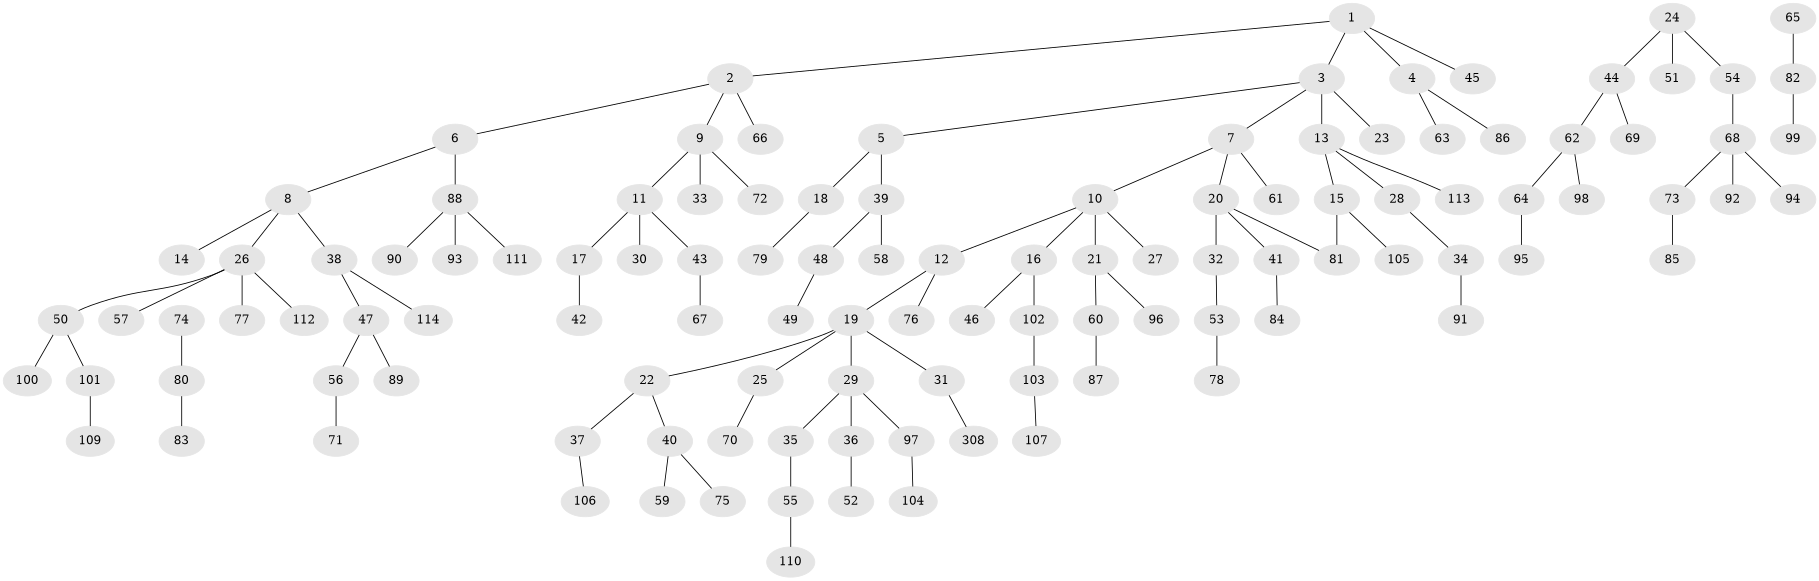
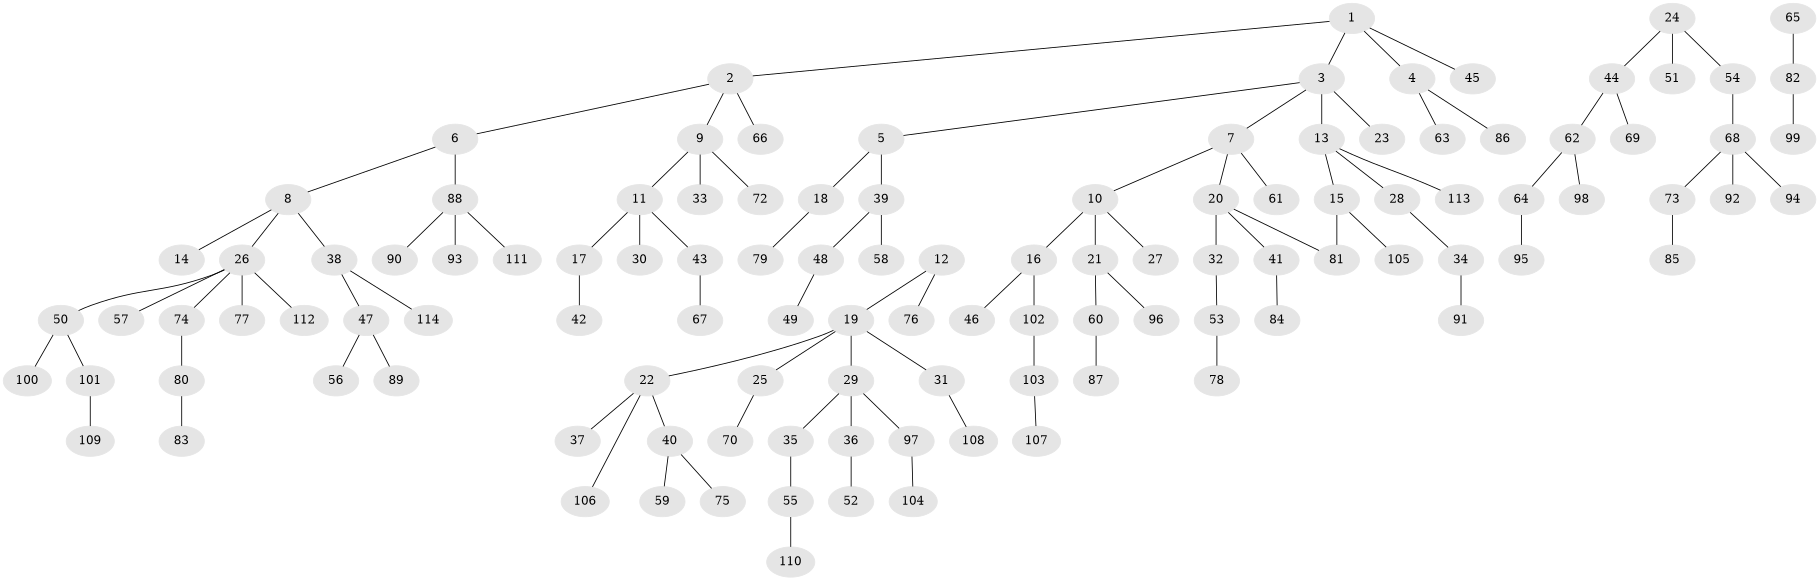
(1018, 230) -> none
none -> (212, 290)
(336, 441) -> none
(974, 441) -> (974, 441)
(581, 471) -> (616, 441)
